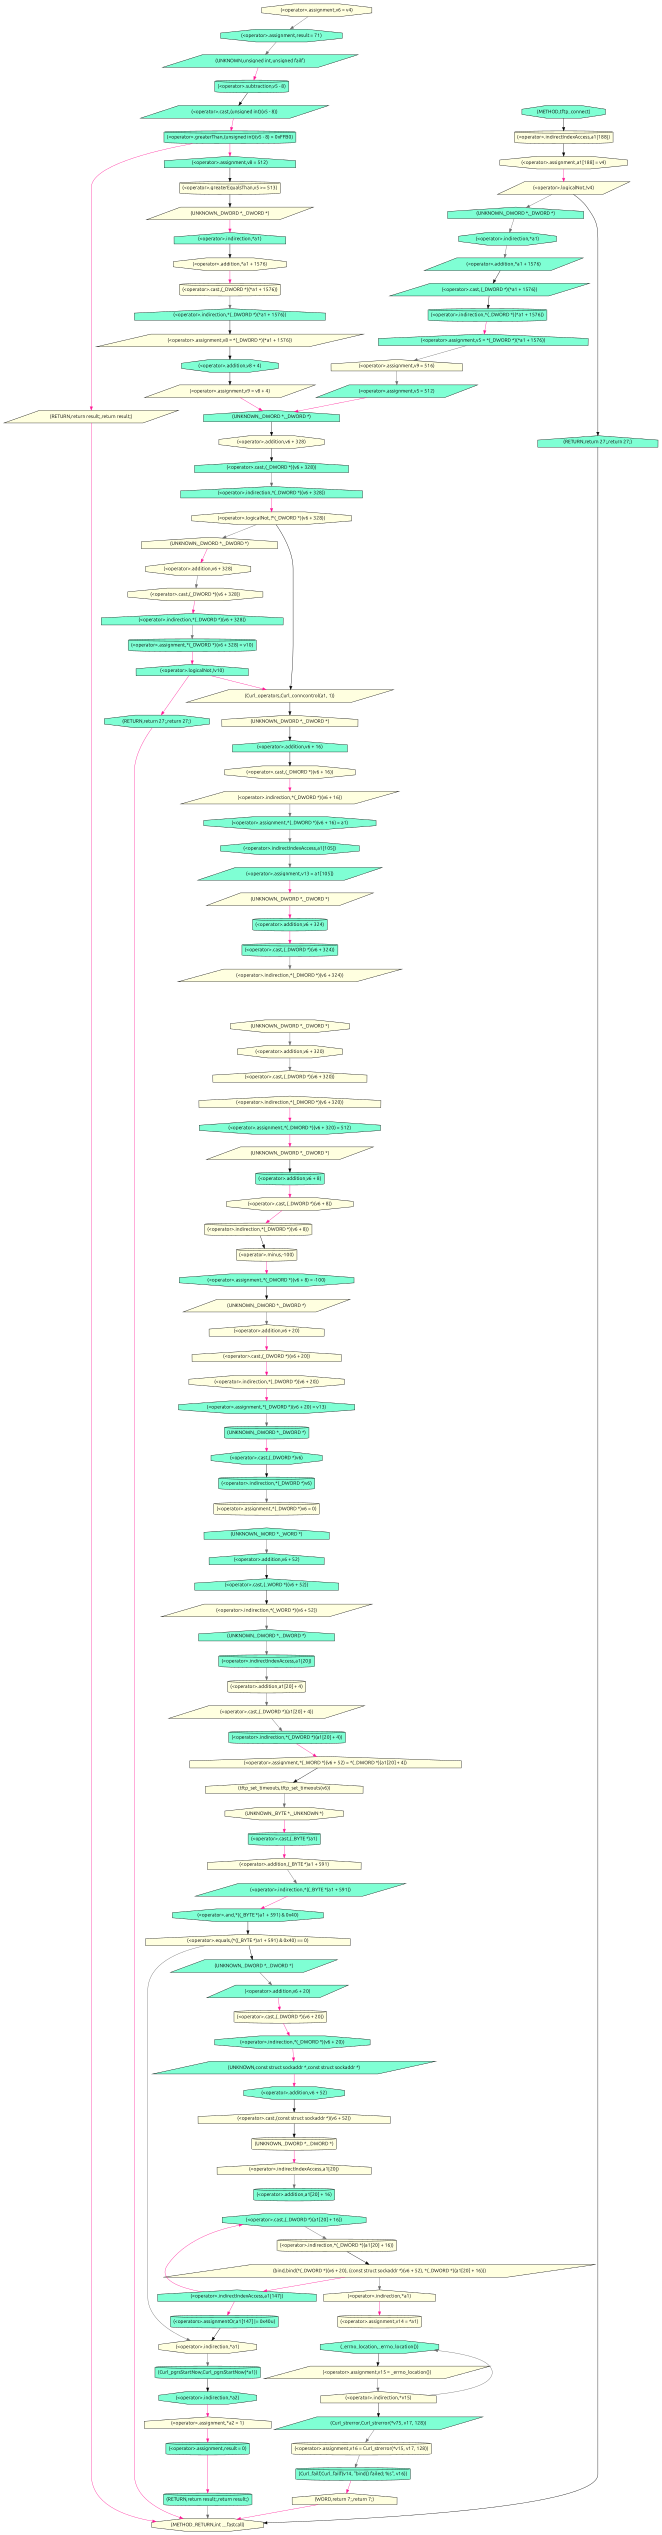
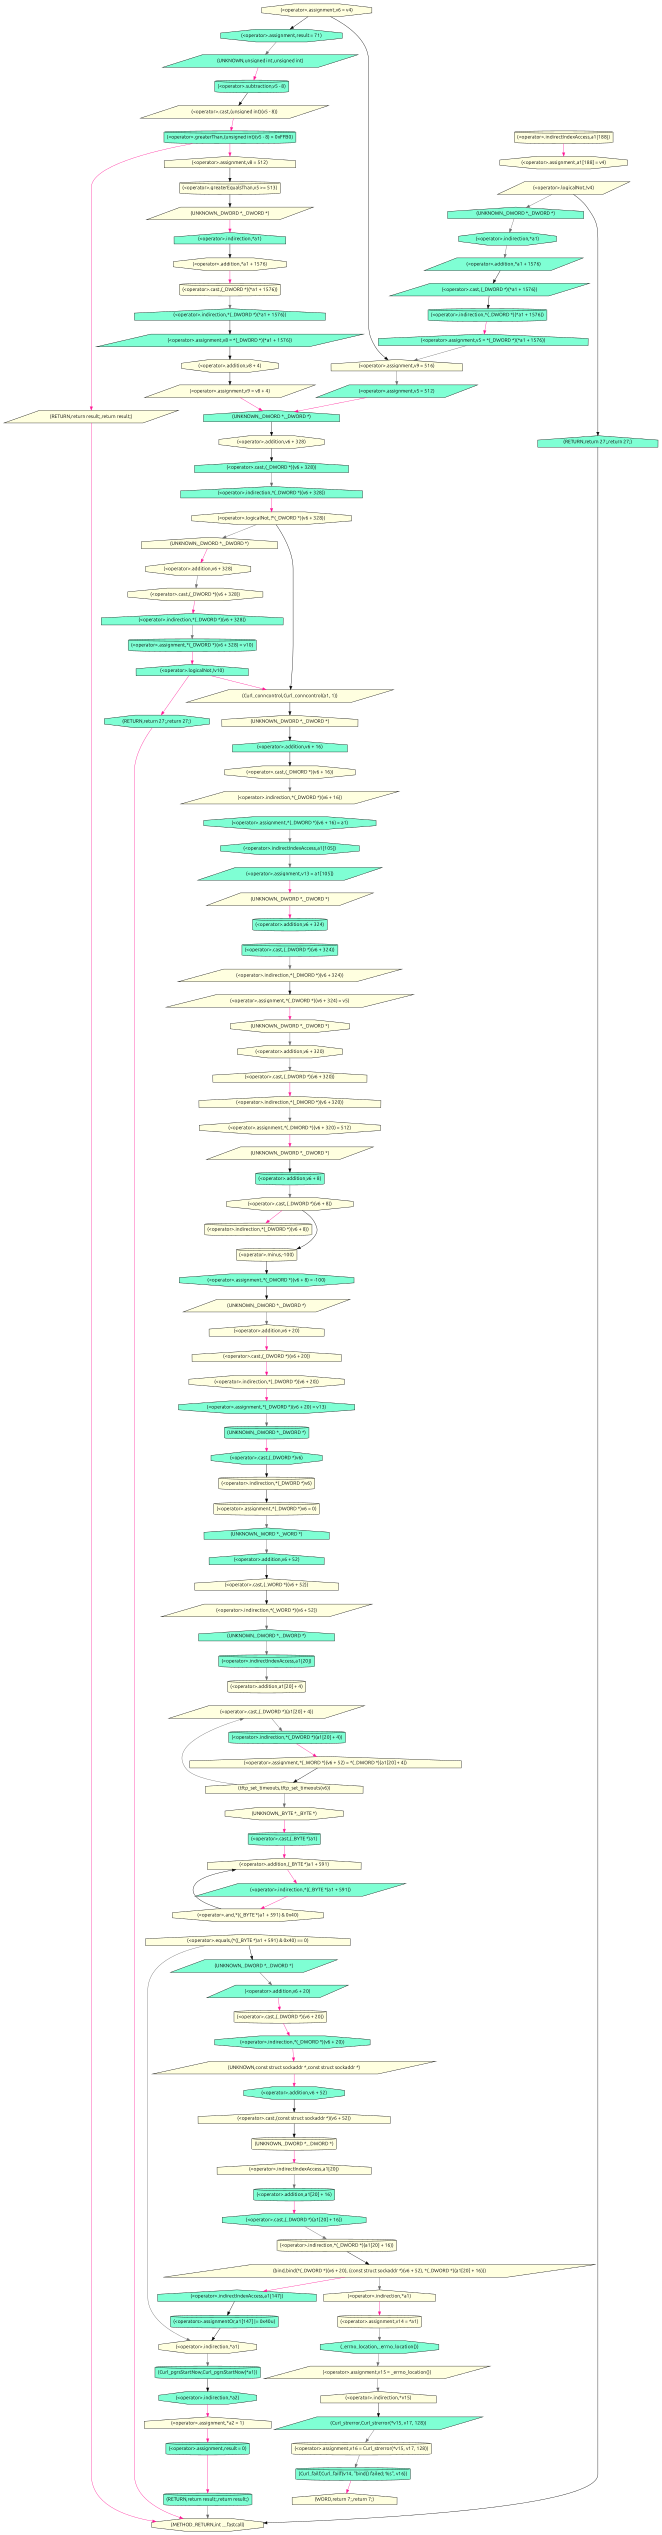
(301, 22) -> (301, 22)
(260, 61) -> (260, 61)
(235, 112) -> (235, 112)
(564, 112) -> none
(564, 148) -> (564, 148)
(230, 163) -> (230, 163)
(564, 174) -> none
none -> (369, 181)
(230, 340) -> (230, 340)
(230, 366) -> (230, 366)
(290, 696) -> (290, 696)
(290, 783) -> (290, 783)
(290, 809) -> none
(290, 936) -> none
none -> (290, 1001)
none -> (290, 1087)
(290, 1113) -> (290, 1113)
(290, 1128) -> (290, 1128)
(290, 1190) -> (290, 1190)
(262, 1240) -> (317, 1230)
(267, 1266) -> (267, 1266)
(267, 1483) -> (267, 1483)
(267, 1494) -> (267, 1494)
none -> (267, 1520)
(267, 1585) -> (267, 1585)
(267, 1698) -> (183, 1754)
(284, 1814) -> (284, 1814)
(291, 1875) -> (291, 1875)
(248, 1915) -> (248, 1915)
(248, 1926) -> (195, 1885)
(294, 2068) -> (294, 2068)
(178, 2253) -> (294, 2206)
(232, 2307) -> (232, 2307)
(378, 2358) -> (378, 2358)
(491, 2377) -> (380, 2333)
(378, 2423) -> (378, 2423)
(279, 2512) -> none
